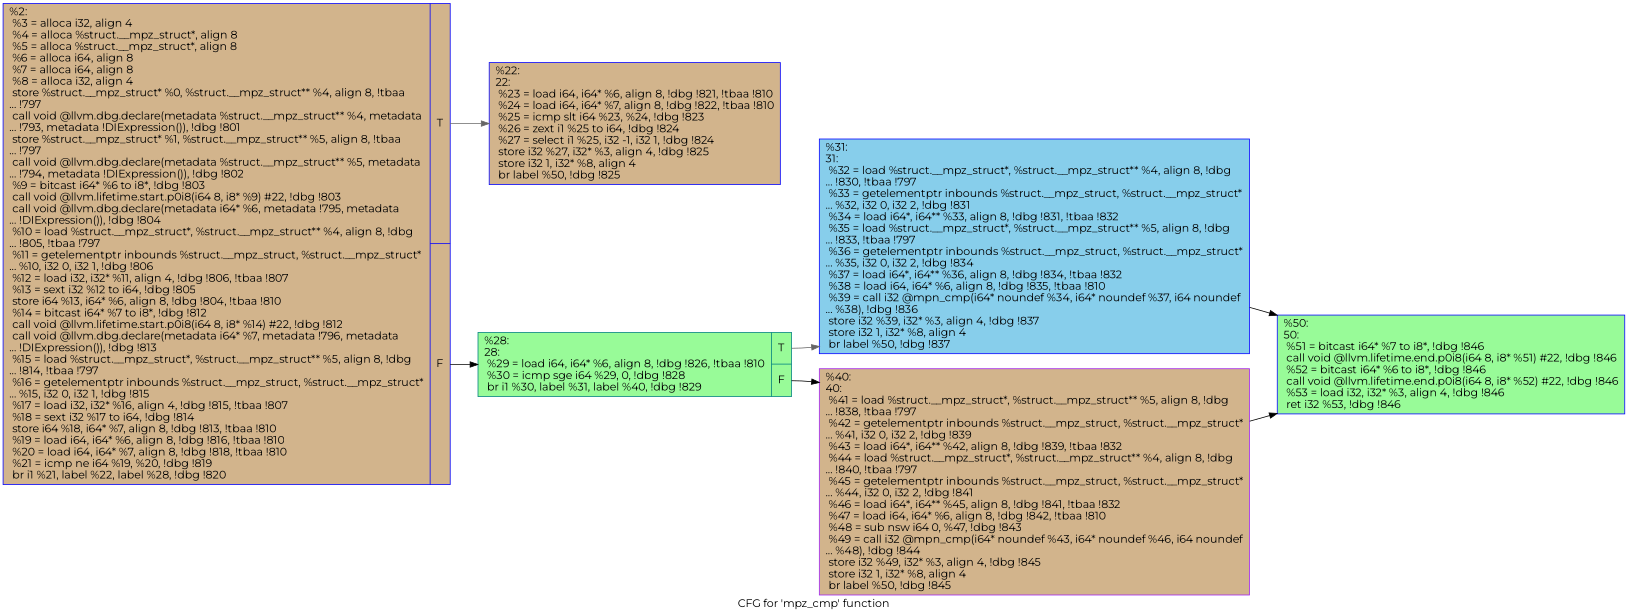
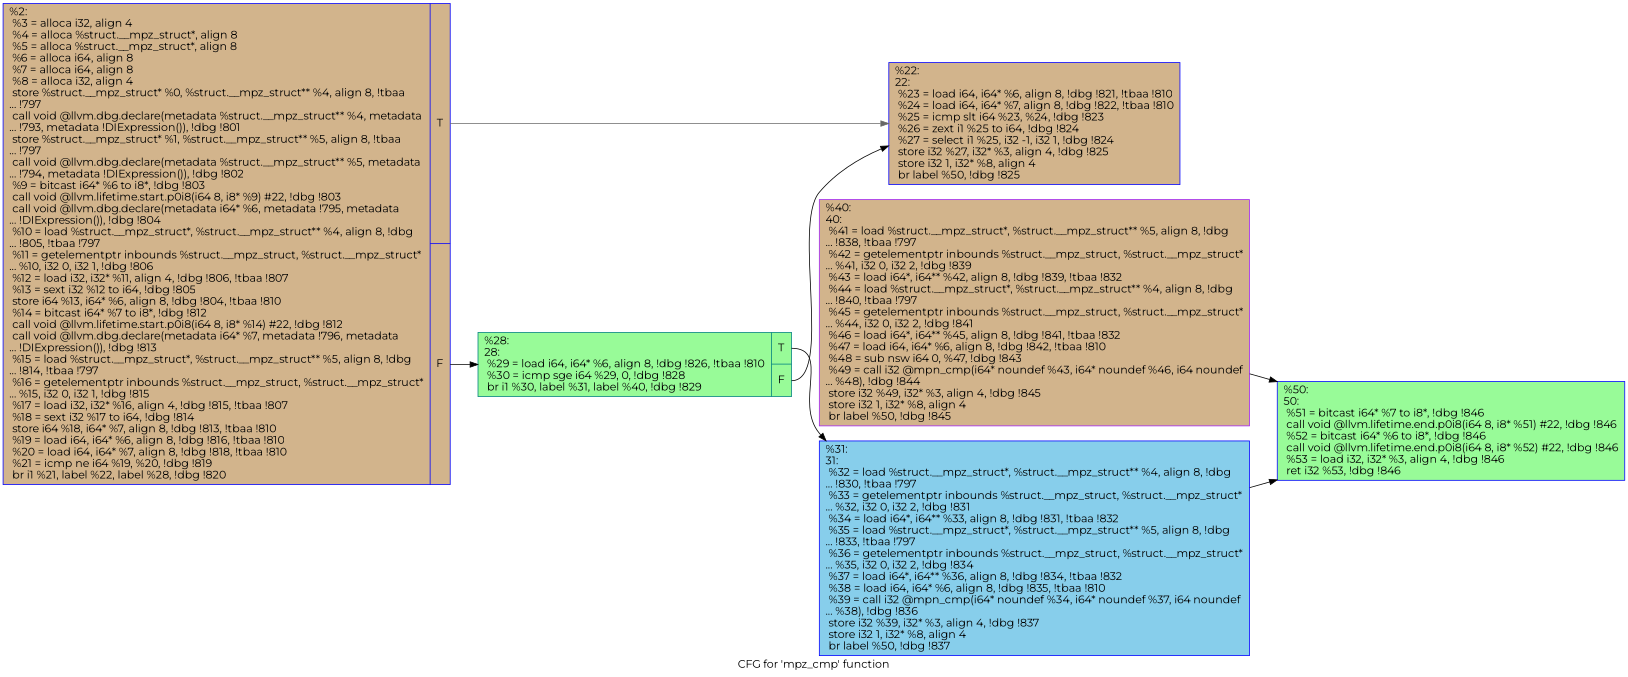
(802, 348) -> (810, 387)
(802, 381) -> (810, 252)
